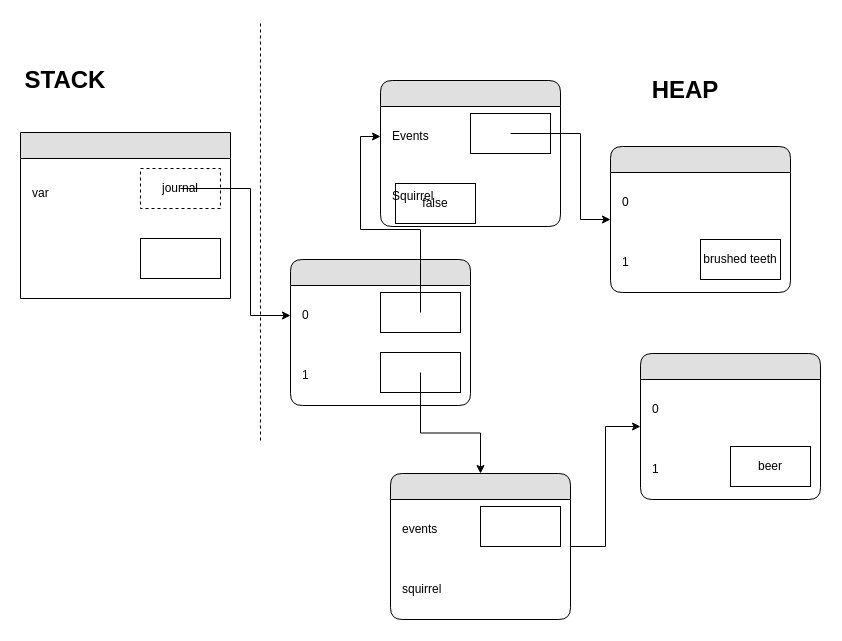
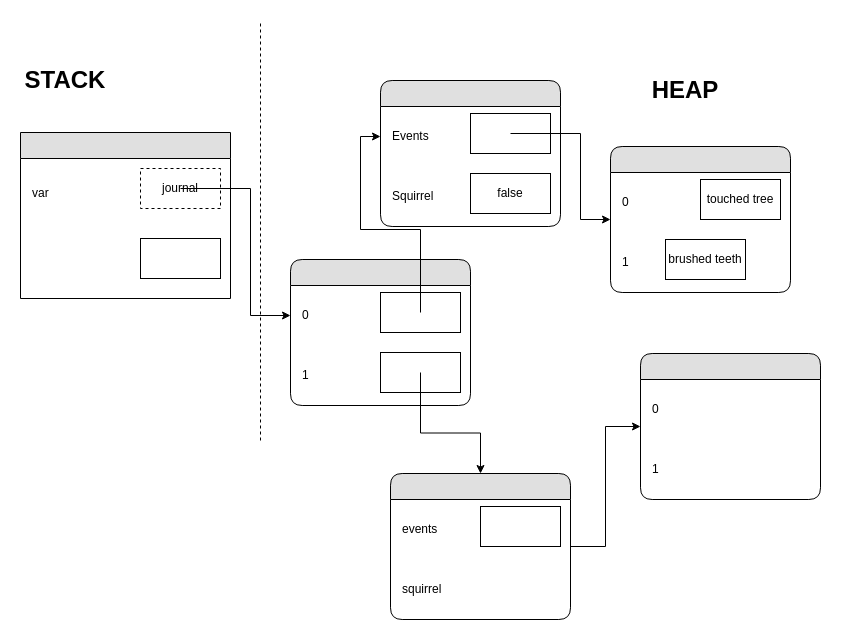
none -> (741, 200)
(436, 204) -> (511, 194)
(741, 260) -> (706, 260)
(771, 467) -> none
